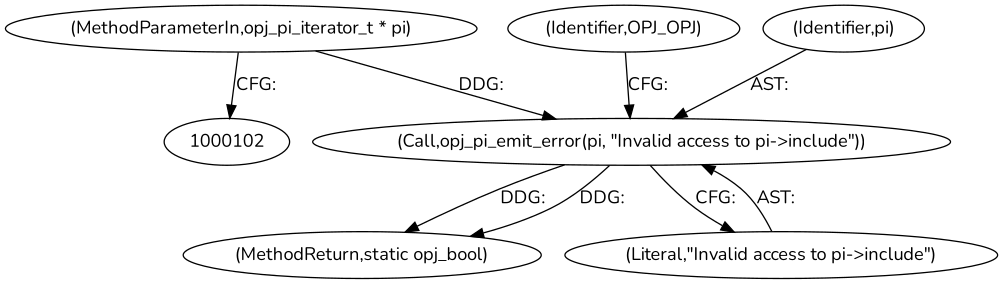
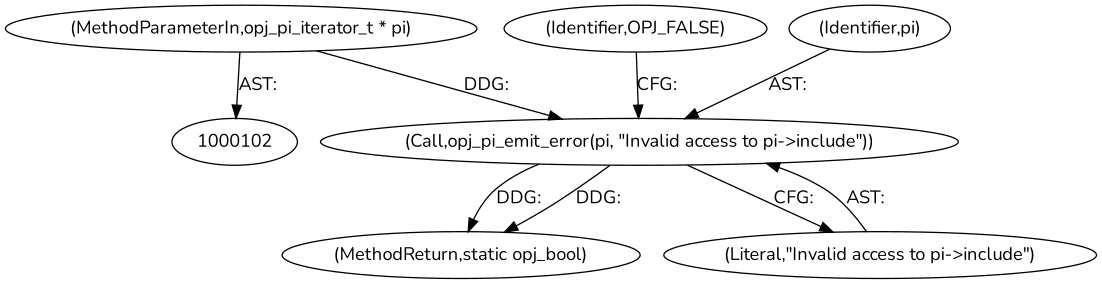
(624, 29) -> (636, 29)
(259, 85) -> (261, 85)
